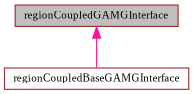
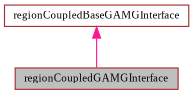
(97, 53) -> (97, 53)
